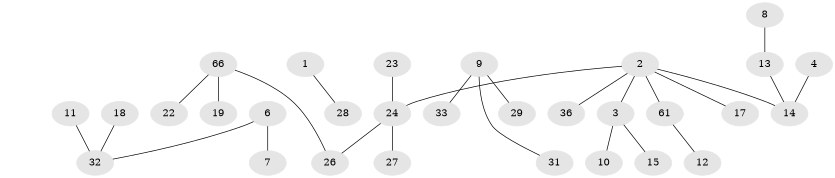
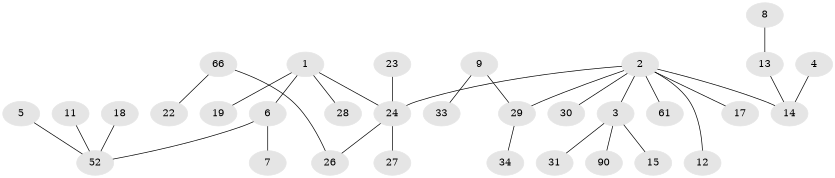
none -> (577, 87)
(218, 89) -> (262, 89)
none -> (287, 89)
none -> (349, 89)
none -> (21, 114)
(566, 114) -> (566, 114)
(494, 128) -> (585, 138)
(684, 138) -> (691, 104)
(95, 163) -> (95, 163)
none -> (505, 163)
(604, 163) -> (604, 163)
